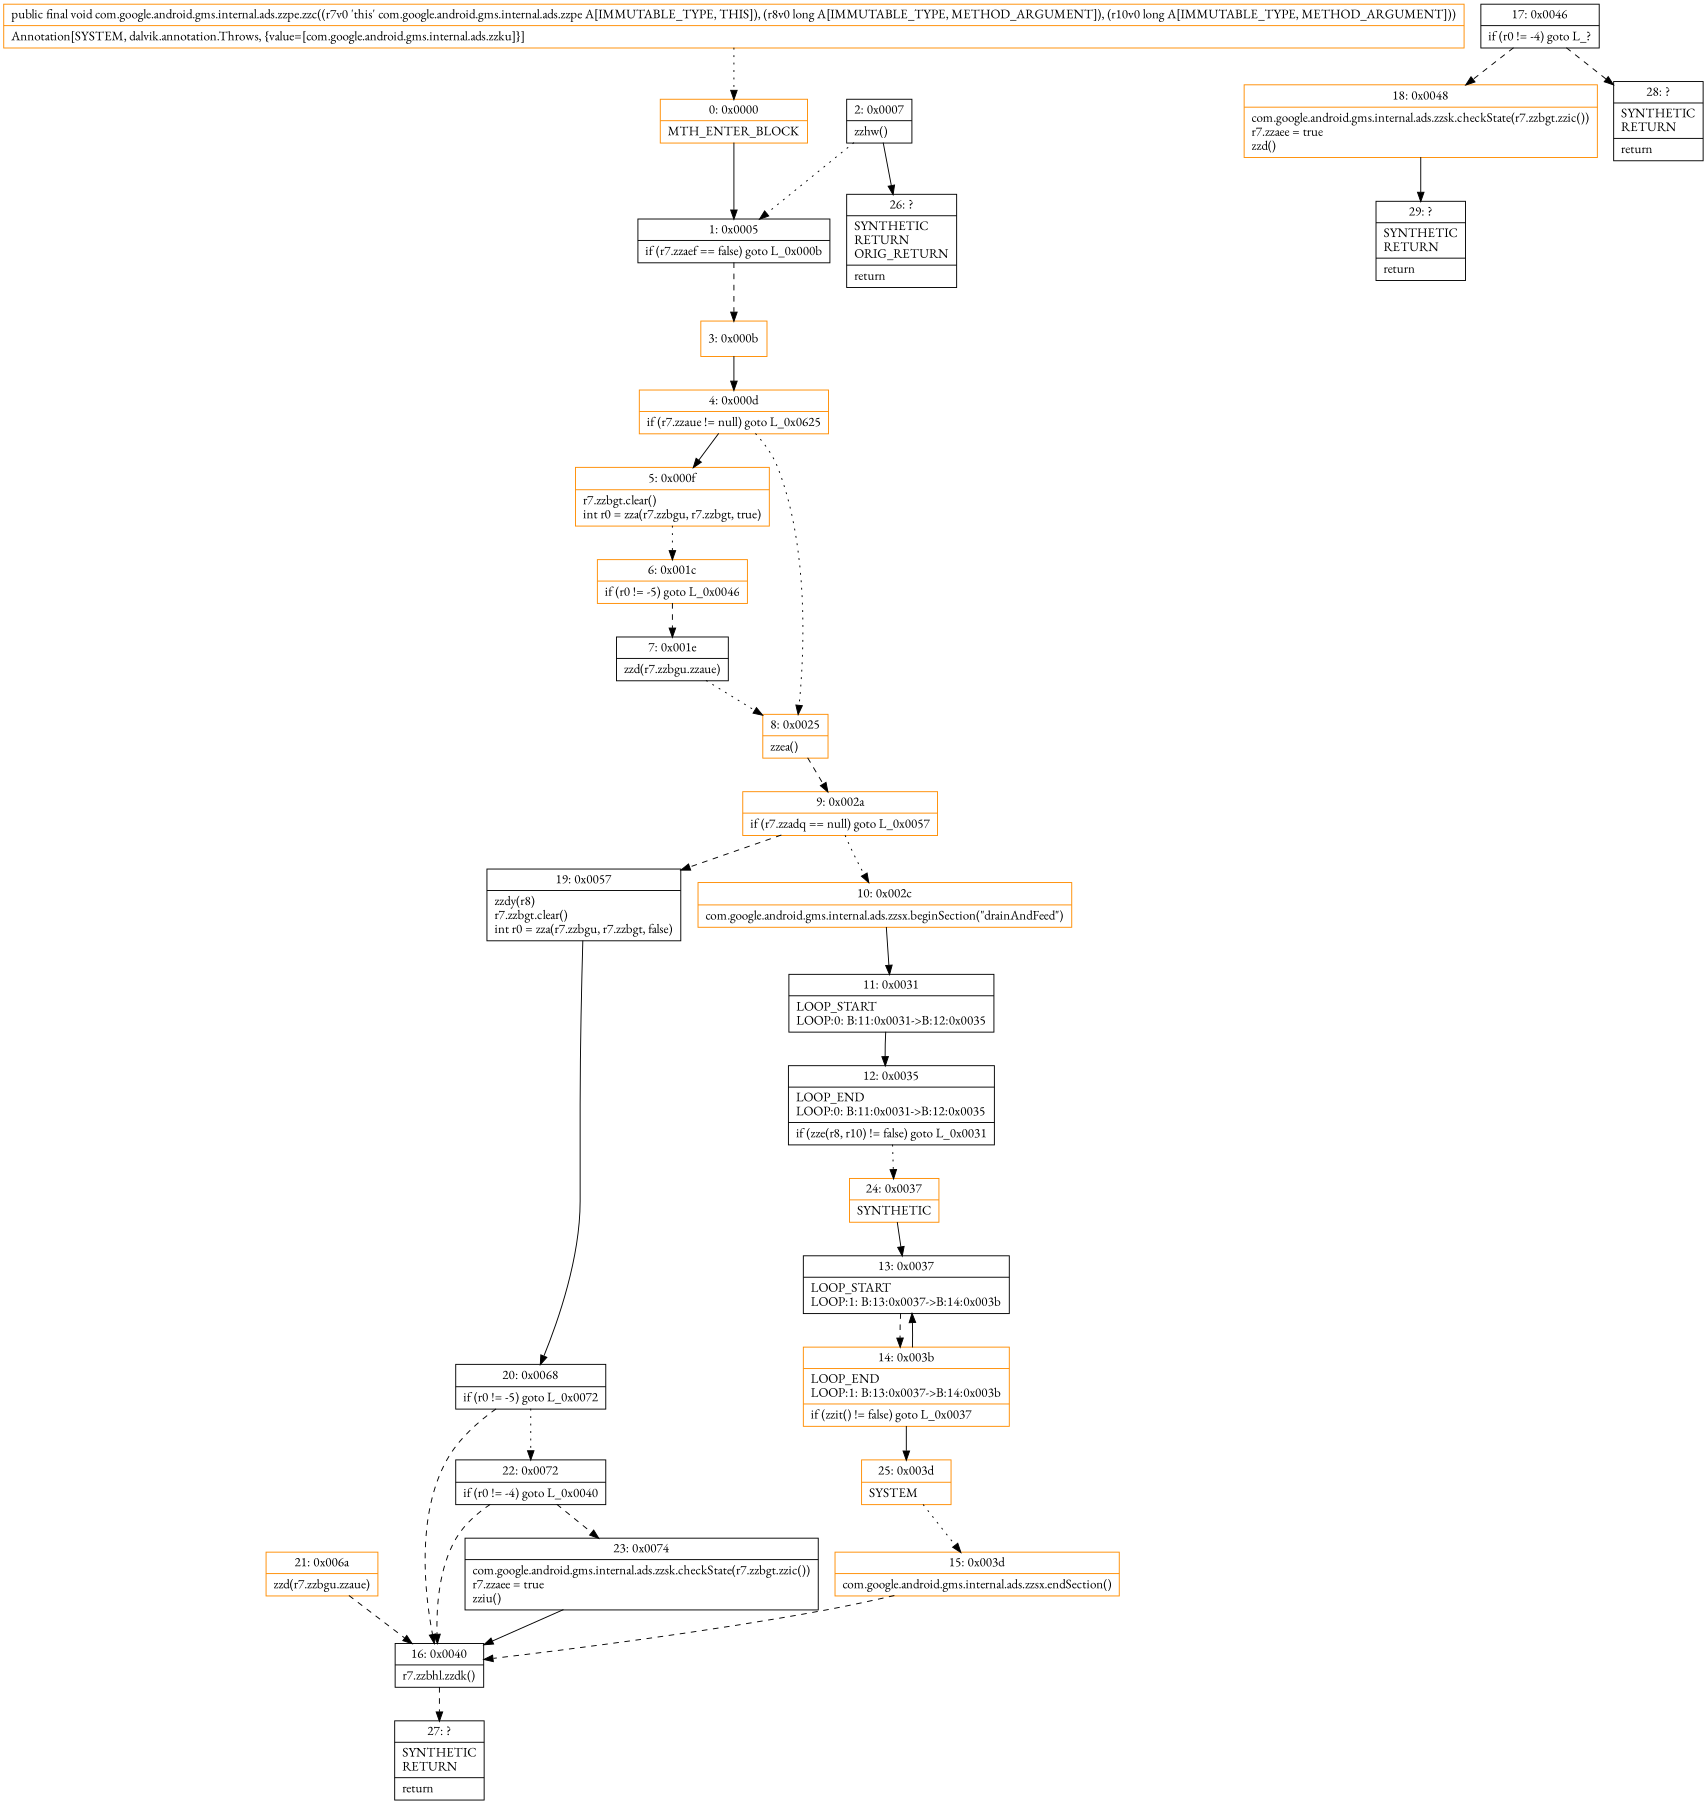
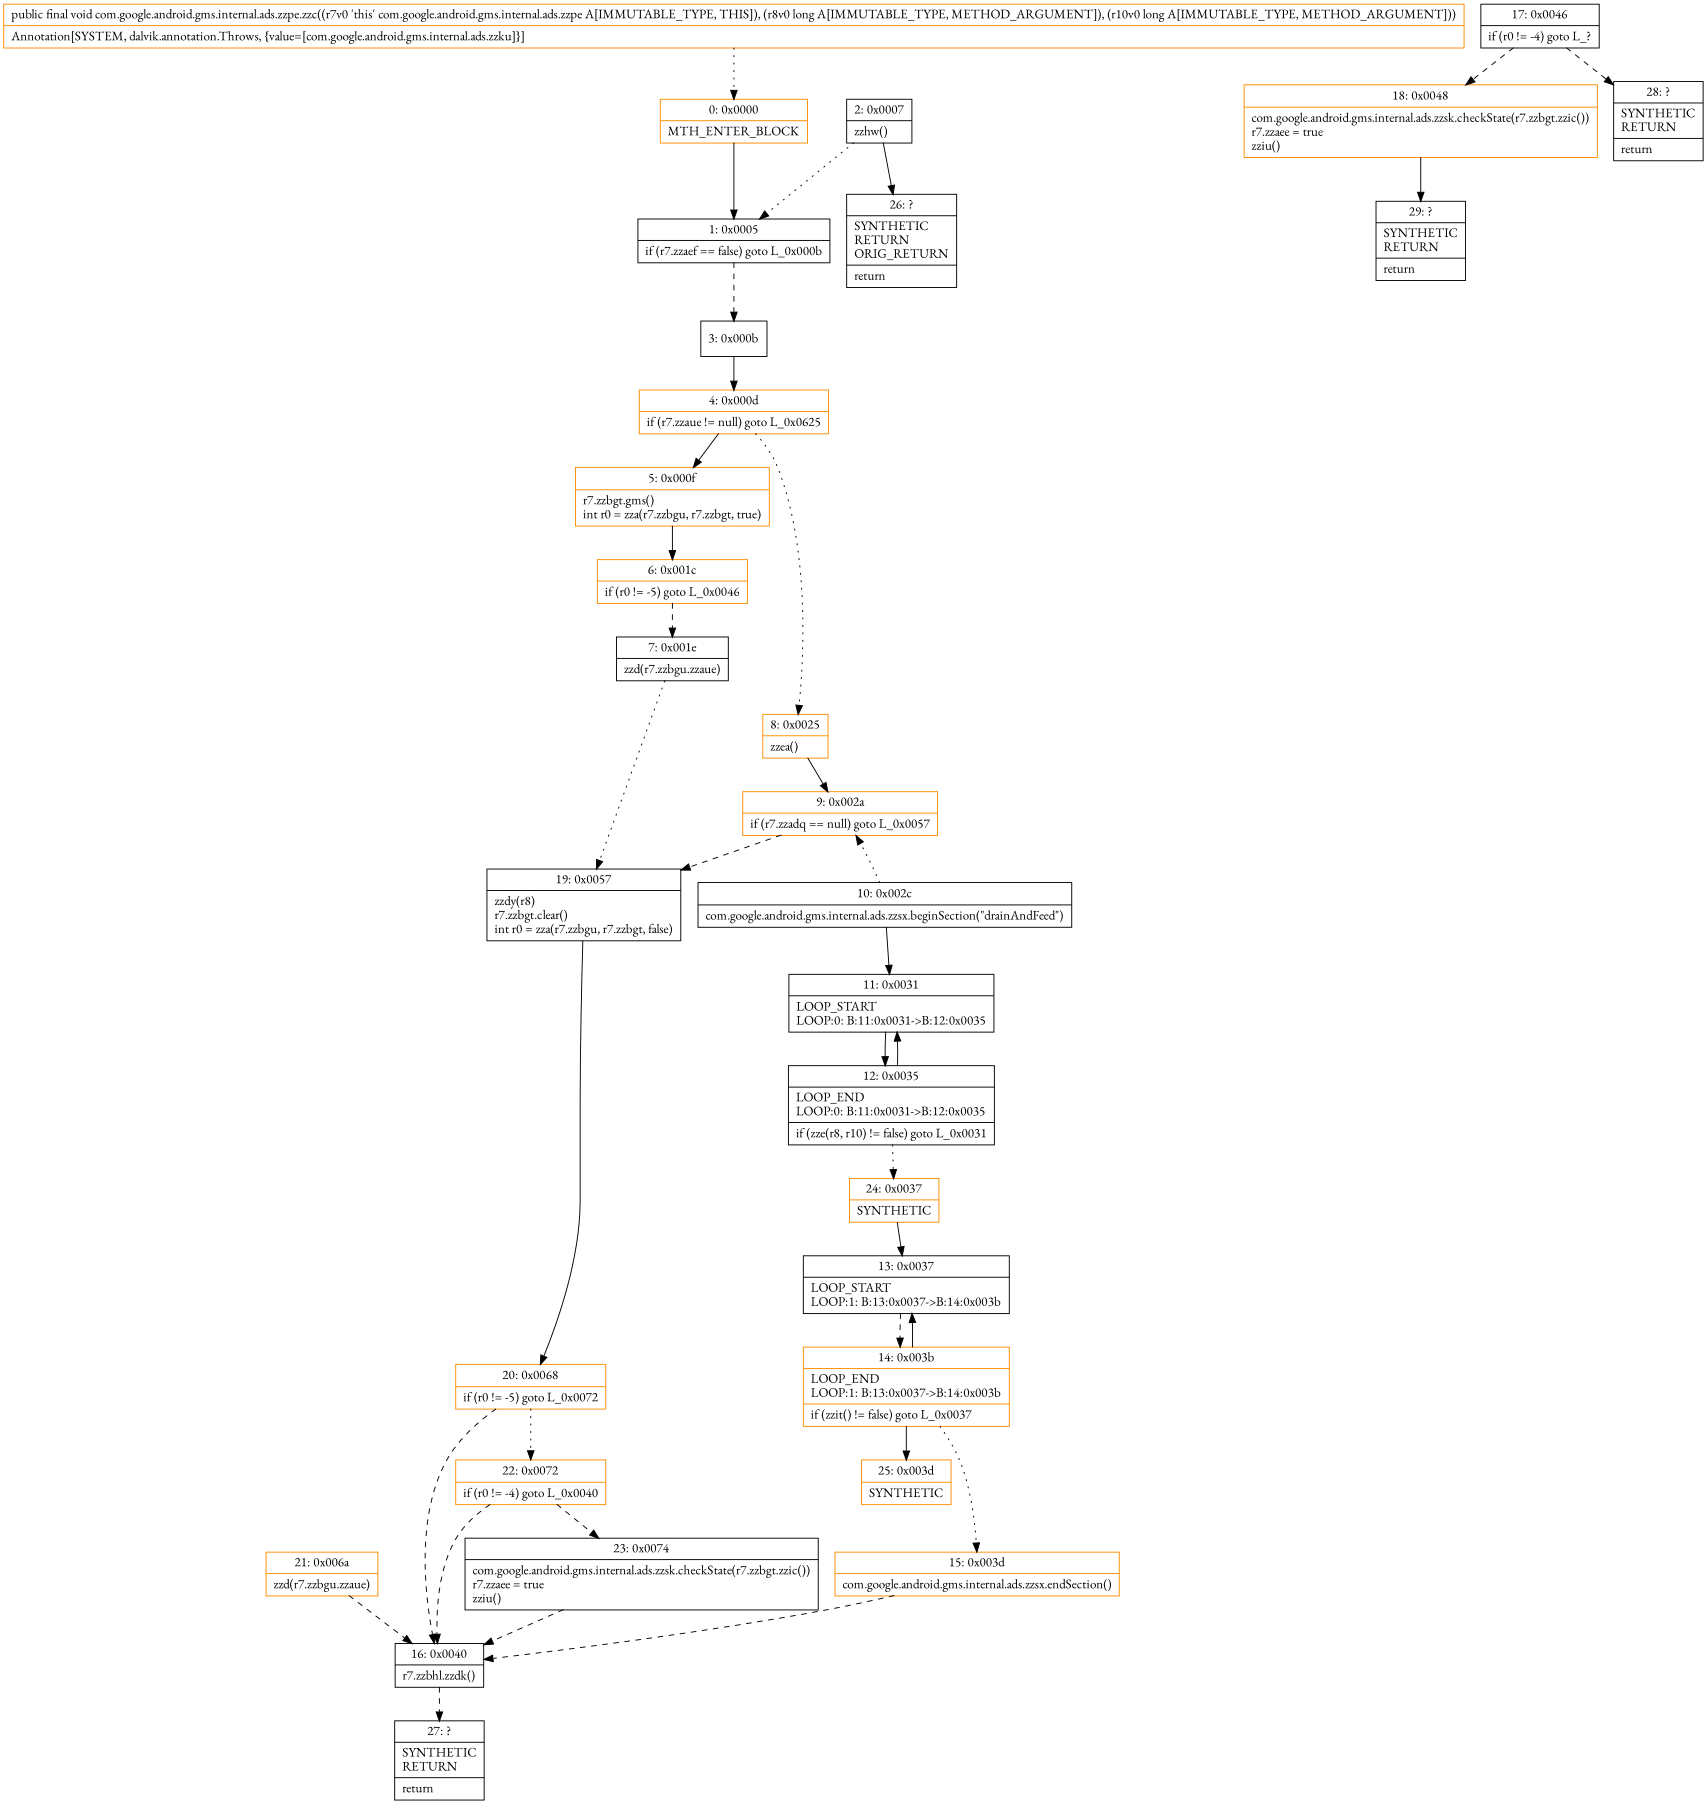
(1264, 146) -> (1266, 146)
(734, 339) -> (734, 339)
(620, 500) -> (619, 500)
(672, 538) -> (672, 538)
(730, 695) -> (632, 771)
(815, 771) -> (815, 771)
(854, 855) -> (871, 863)
(885, 905) -> (885, 905)
none -> (898, 1054)
(531, 1387) -> (531, 1387)
(531, 1482) -> (531, 1482)
(894, 1493) -> (906, 1493)
(939, 1525) -> (967, 1482)
(528, 1625) -> (528, 1625)
